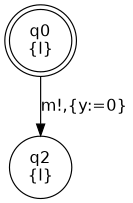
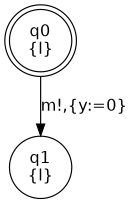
(41, 167) -> (41, 167)
